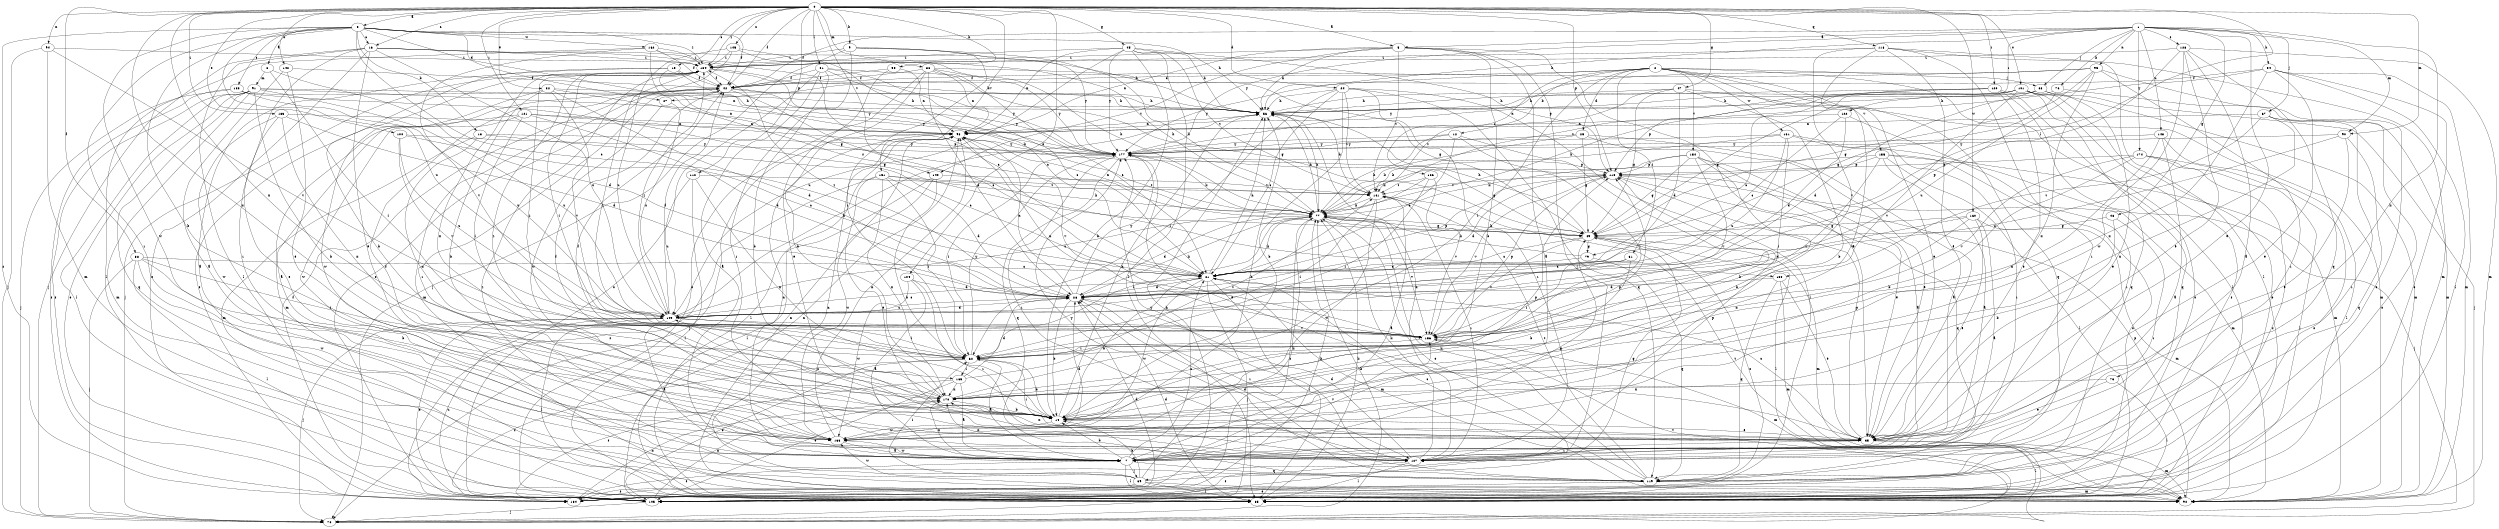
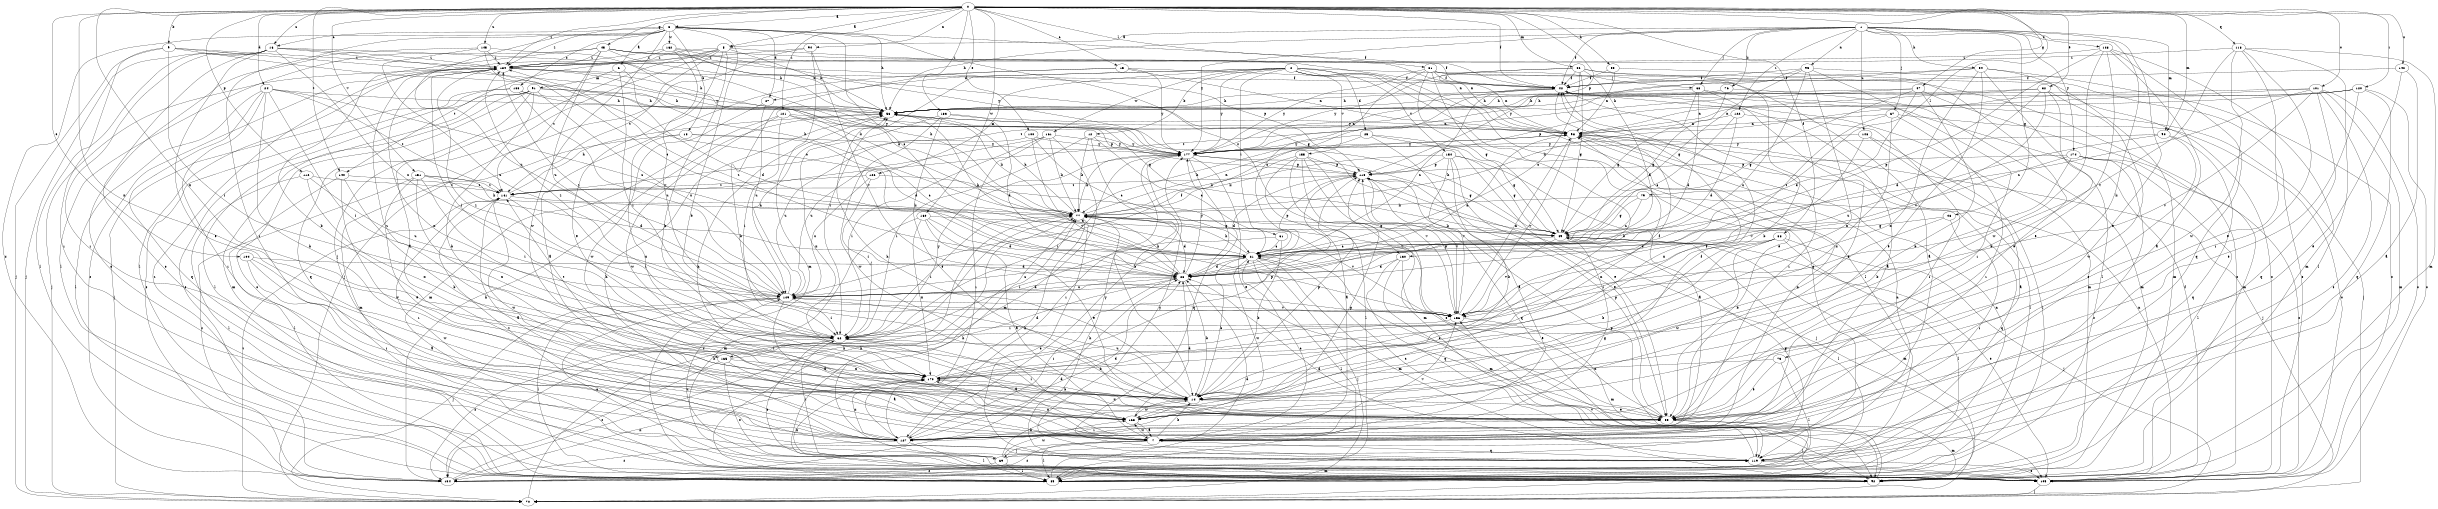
(1588, 245) -> (1606, 226)
